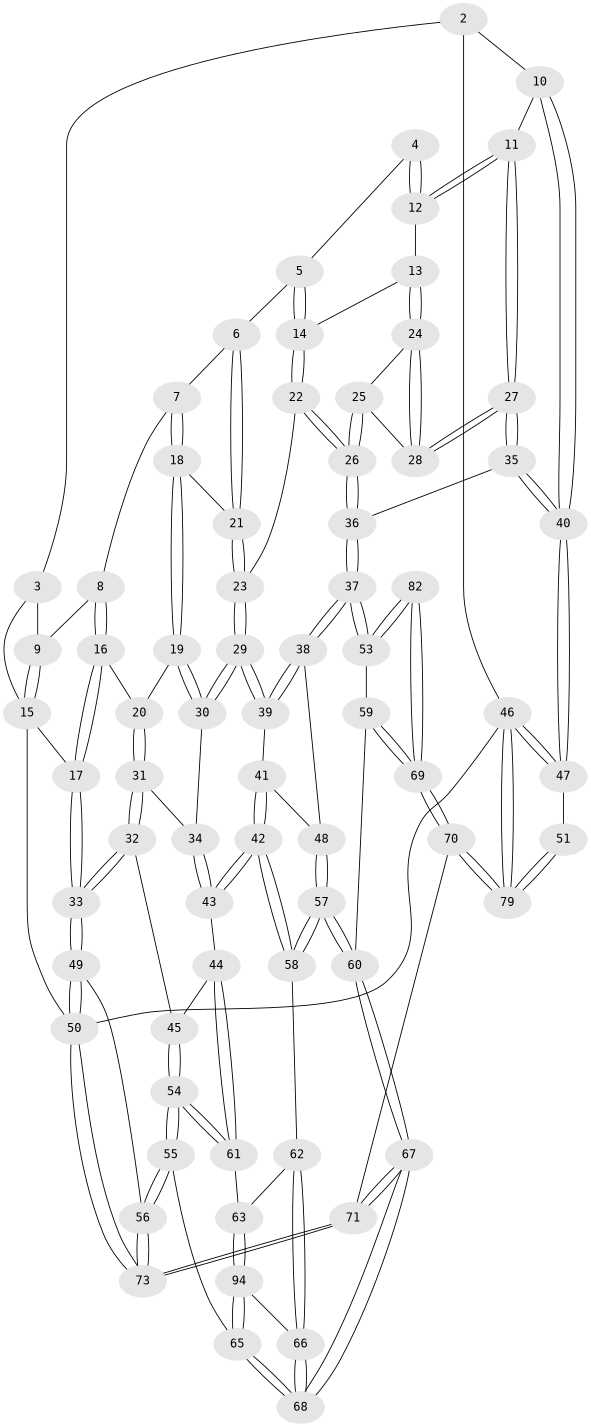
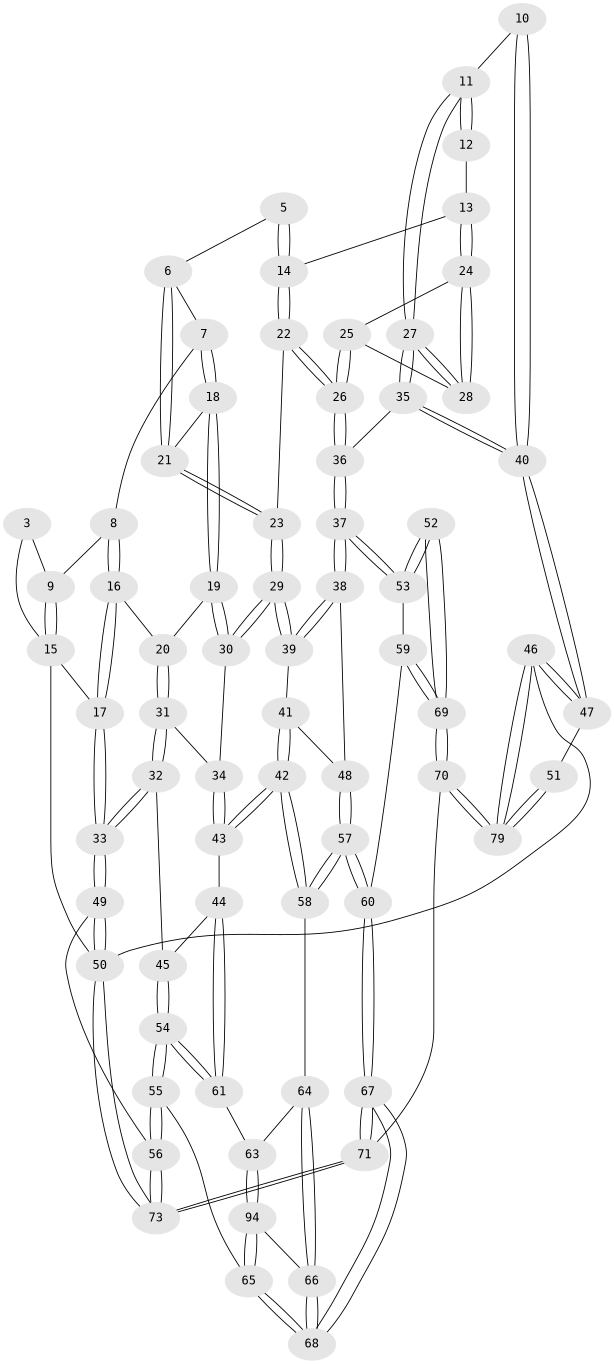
(464, 19) -> none
(415, 145) -> none
(415, 587) -> (431, 524)
(297, 1155) -> (305, 1092)
